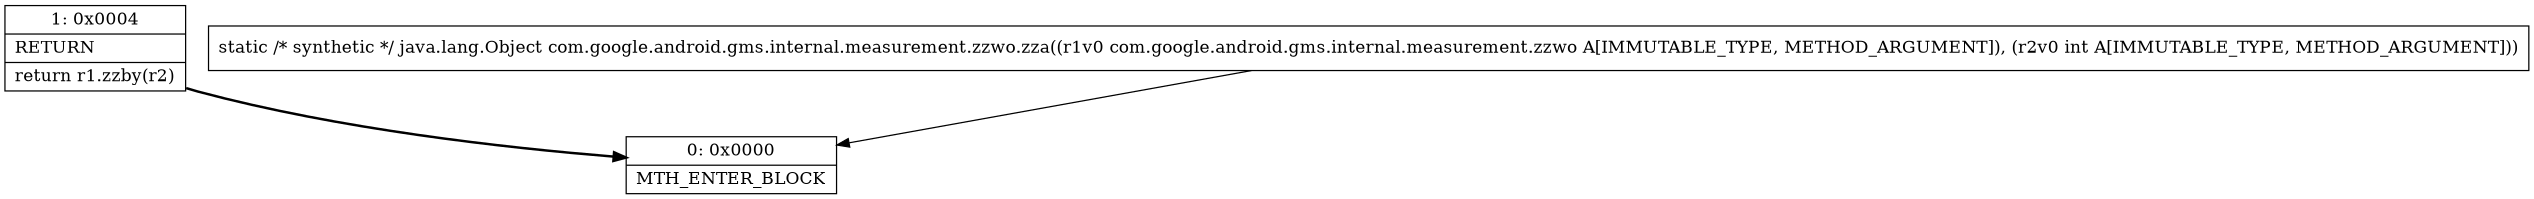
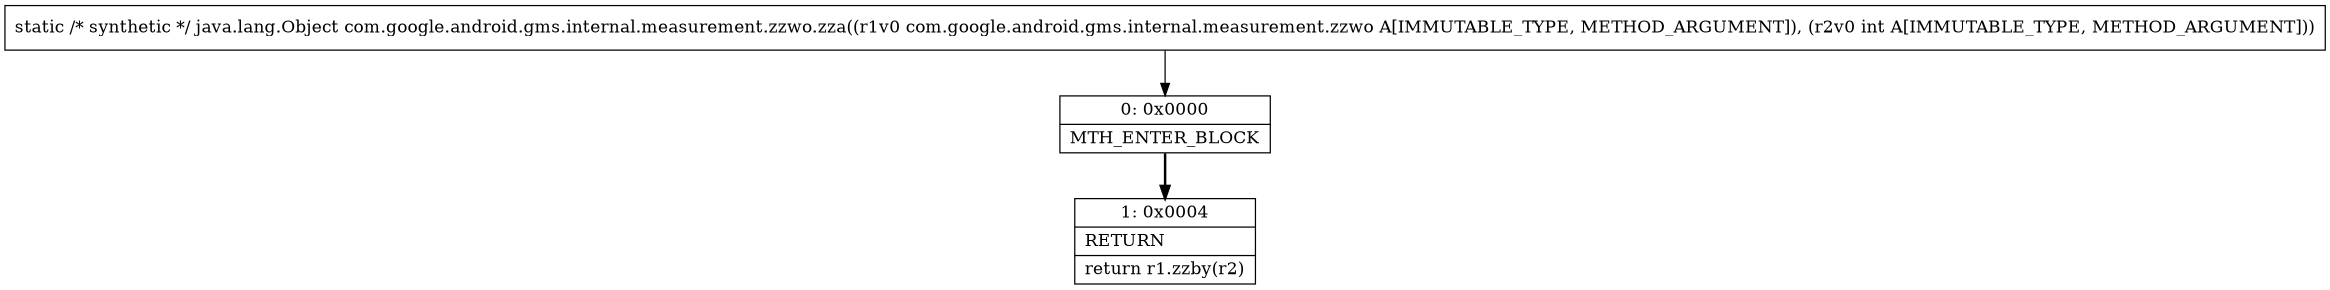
(398, 132) -> (1165, 170)
